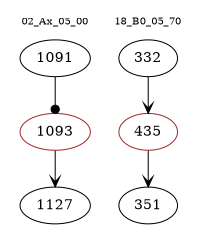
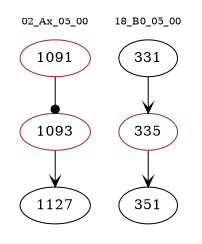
(148, 22) -> (148, 22)
(55, 58) -> (55, 58)
(148, 58) -> (148, 58)
(148, 132) -> (148, 132)
